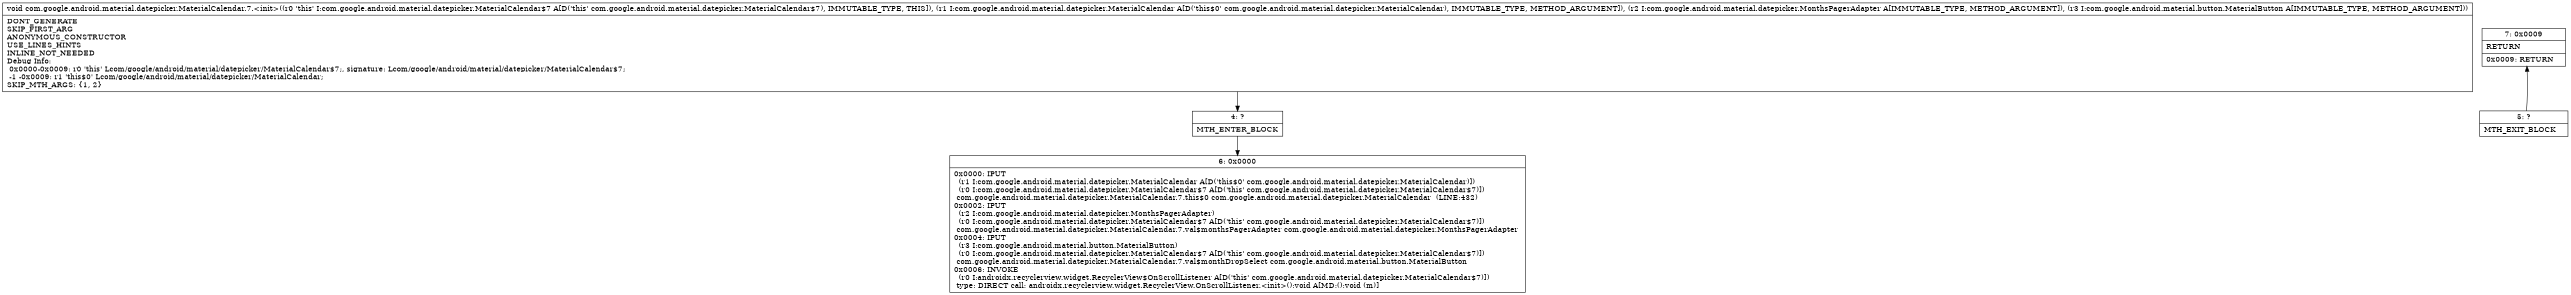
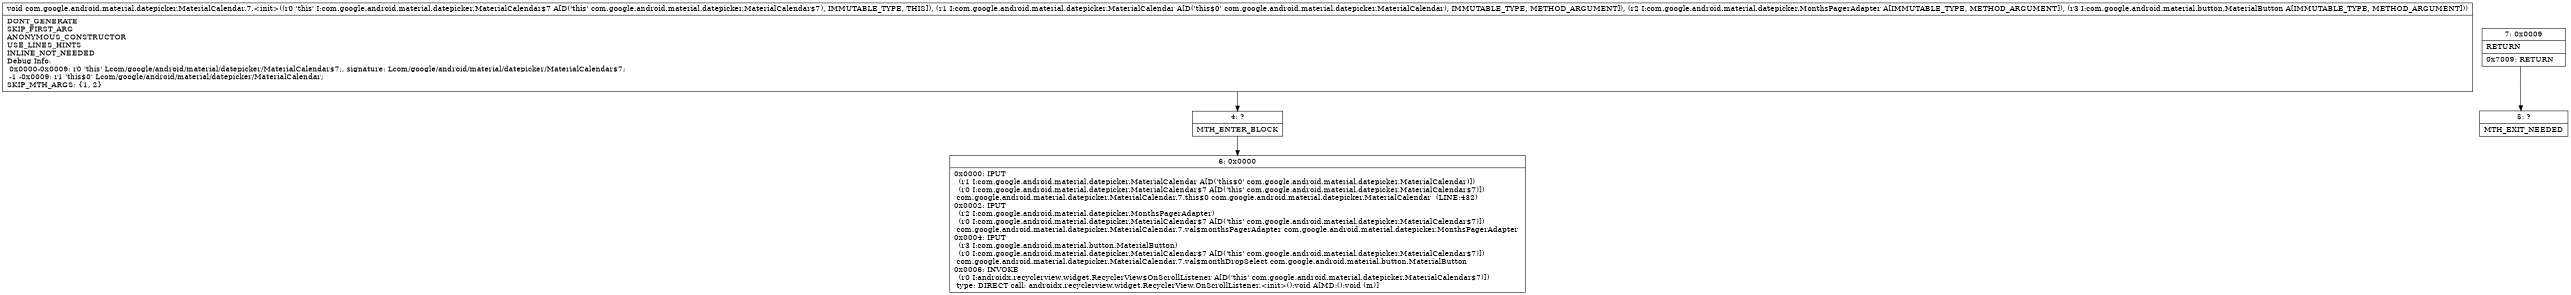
(2524, 60) -> (2524, 60)
(2527, 91) -> (2520, 86)
(2520, 130) -> (2524, 130)
